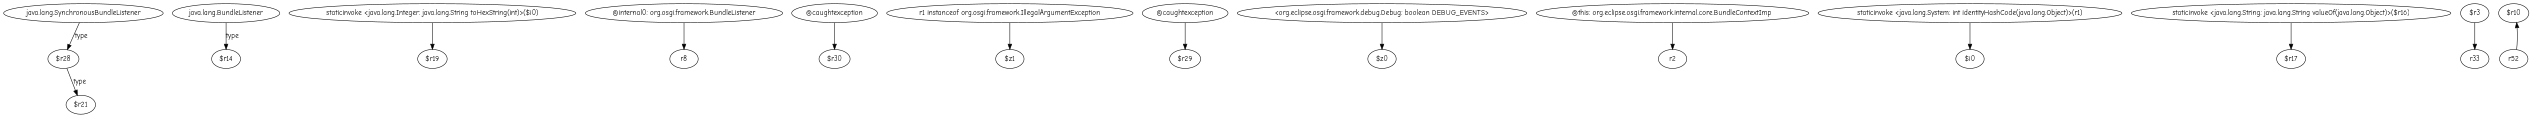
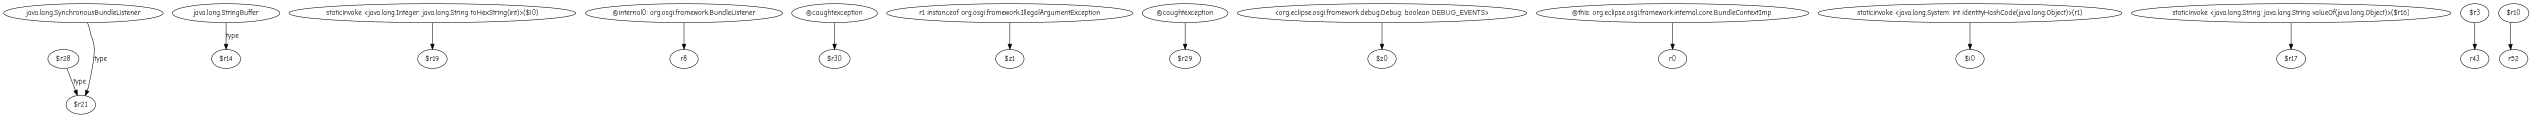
(226, 13) -> (226, 13)
(74, 34) -> (94, 57)
(2517, 39) -> (2510, 33)
(1673, 59) -> (1673, 59)
(2475, 59) -> (2475, 59)
